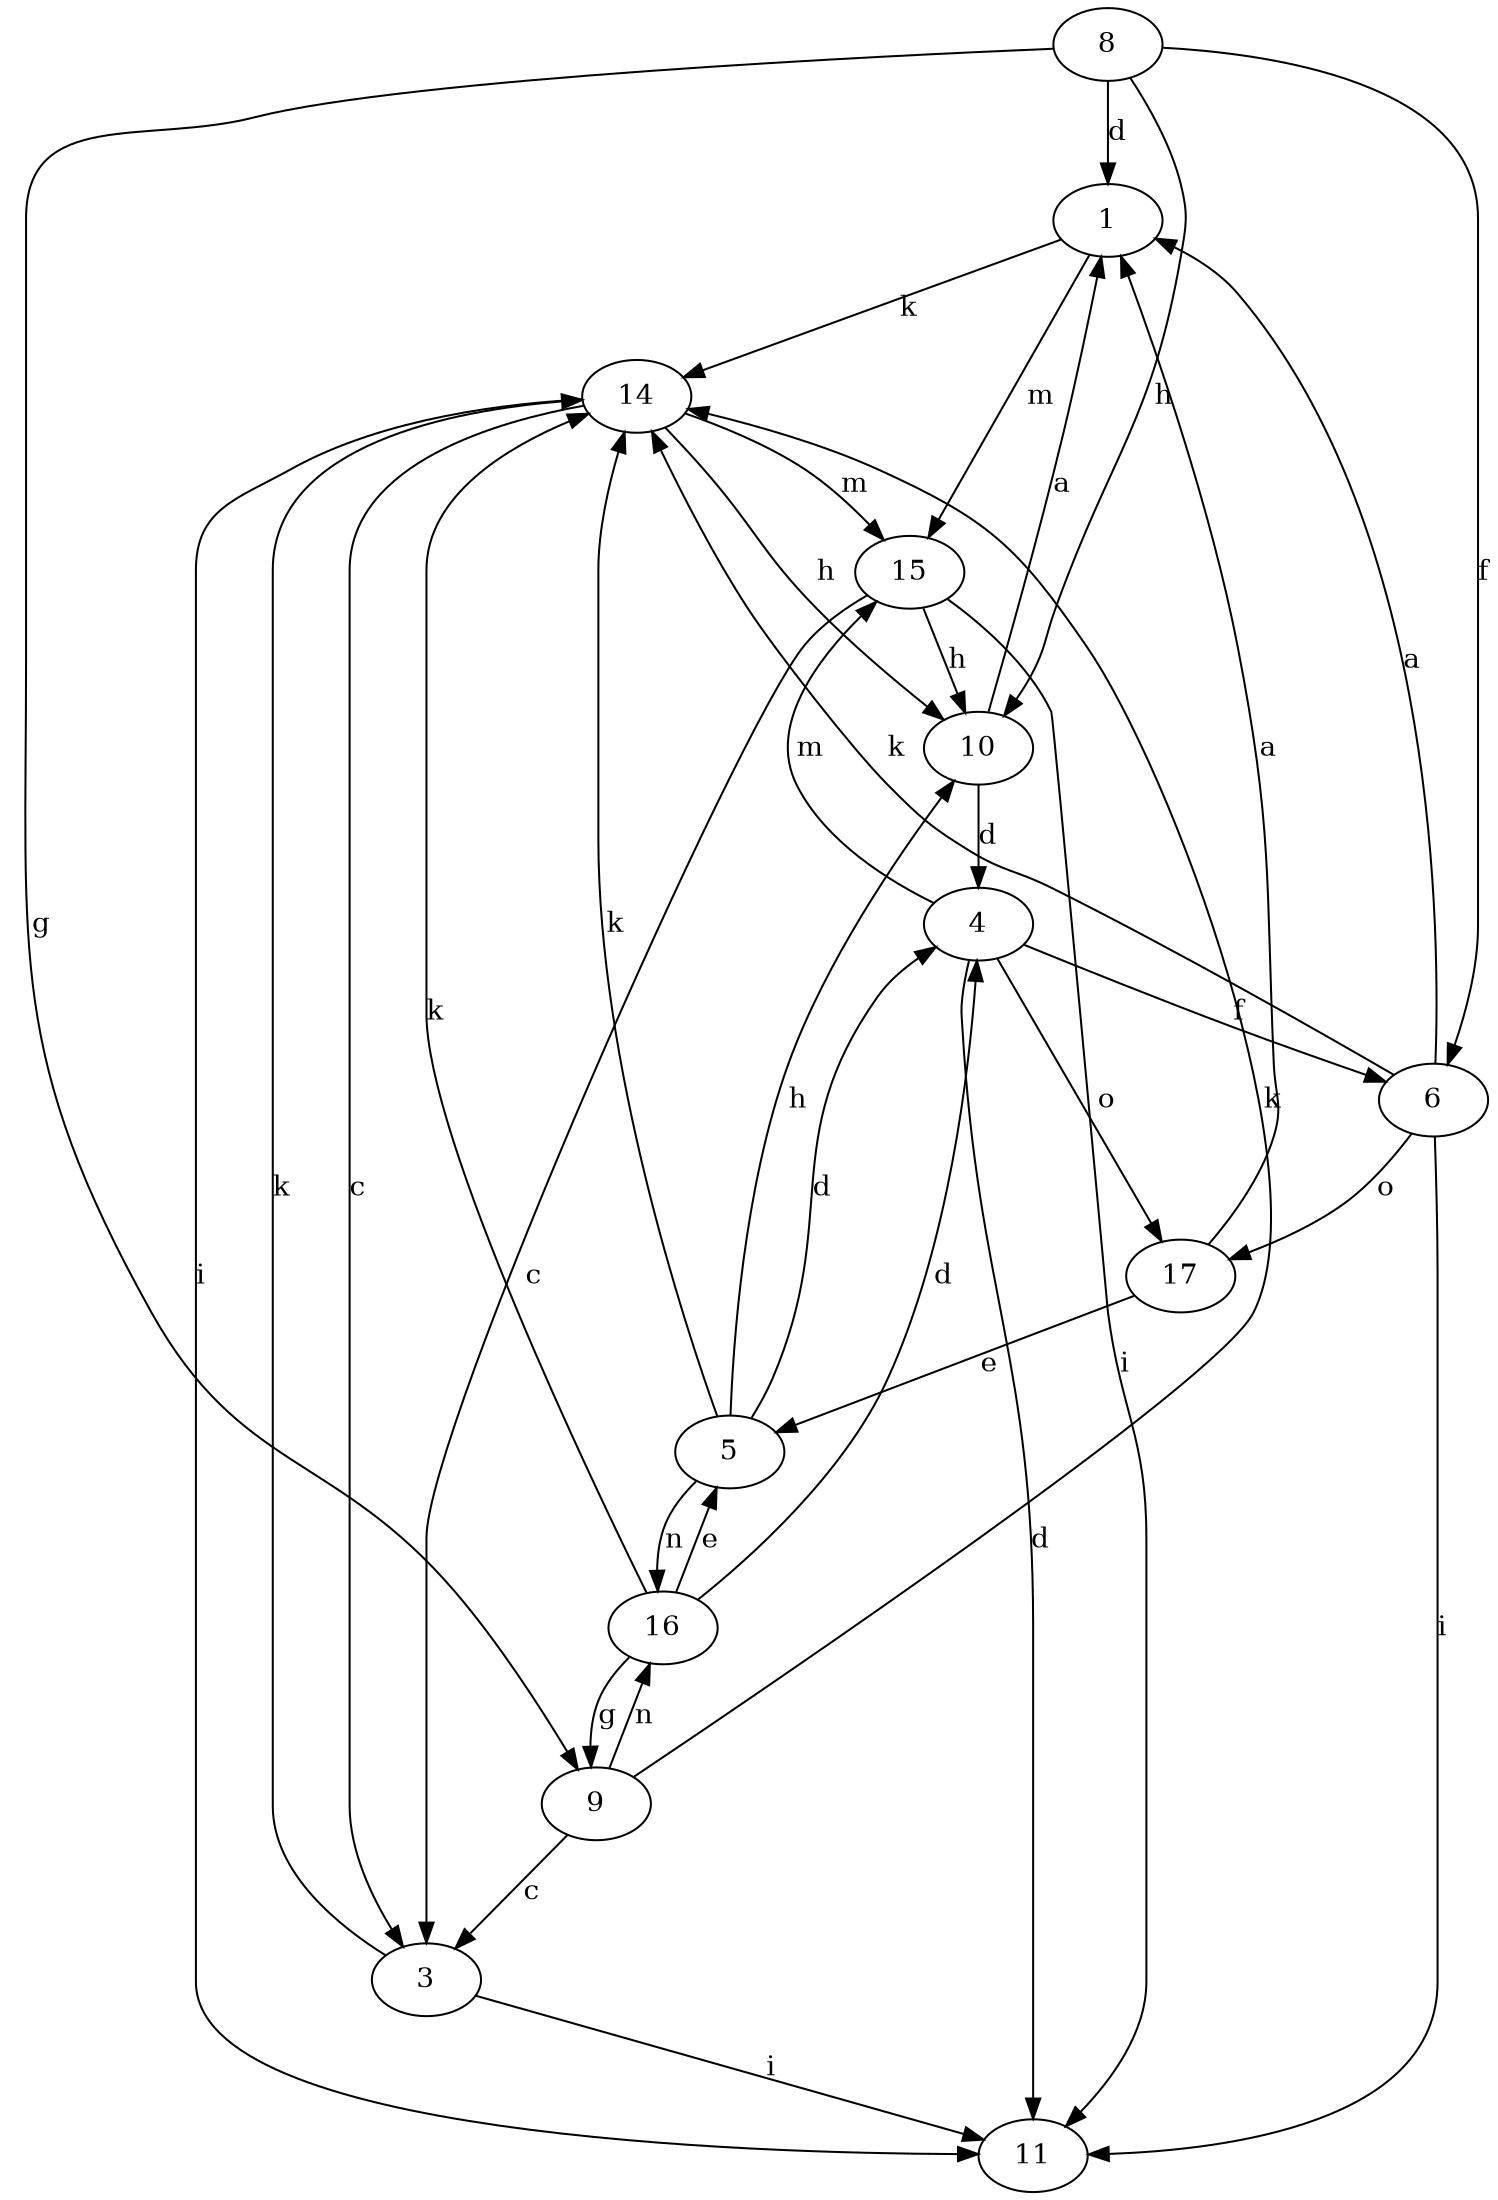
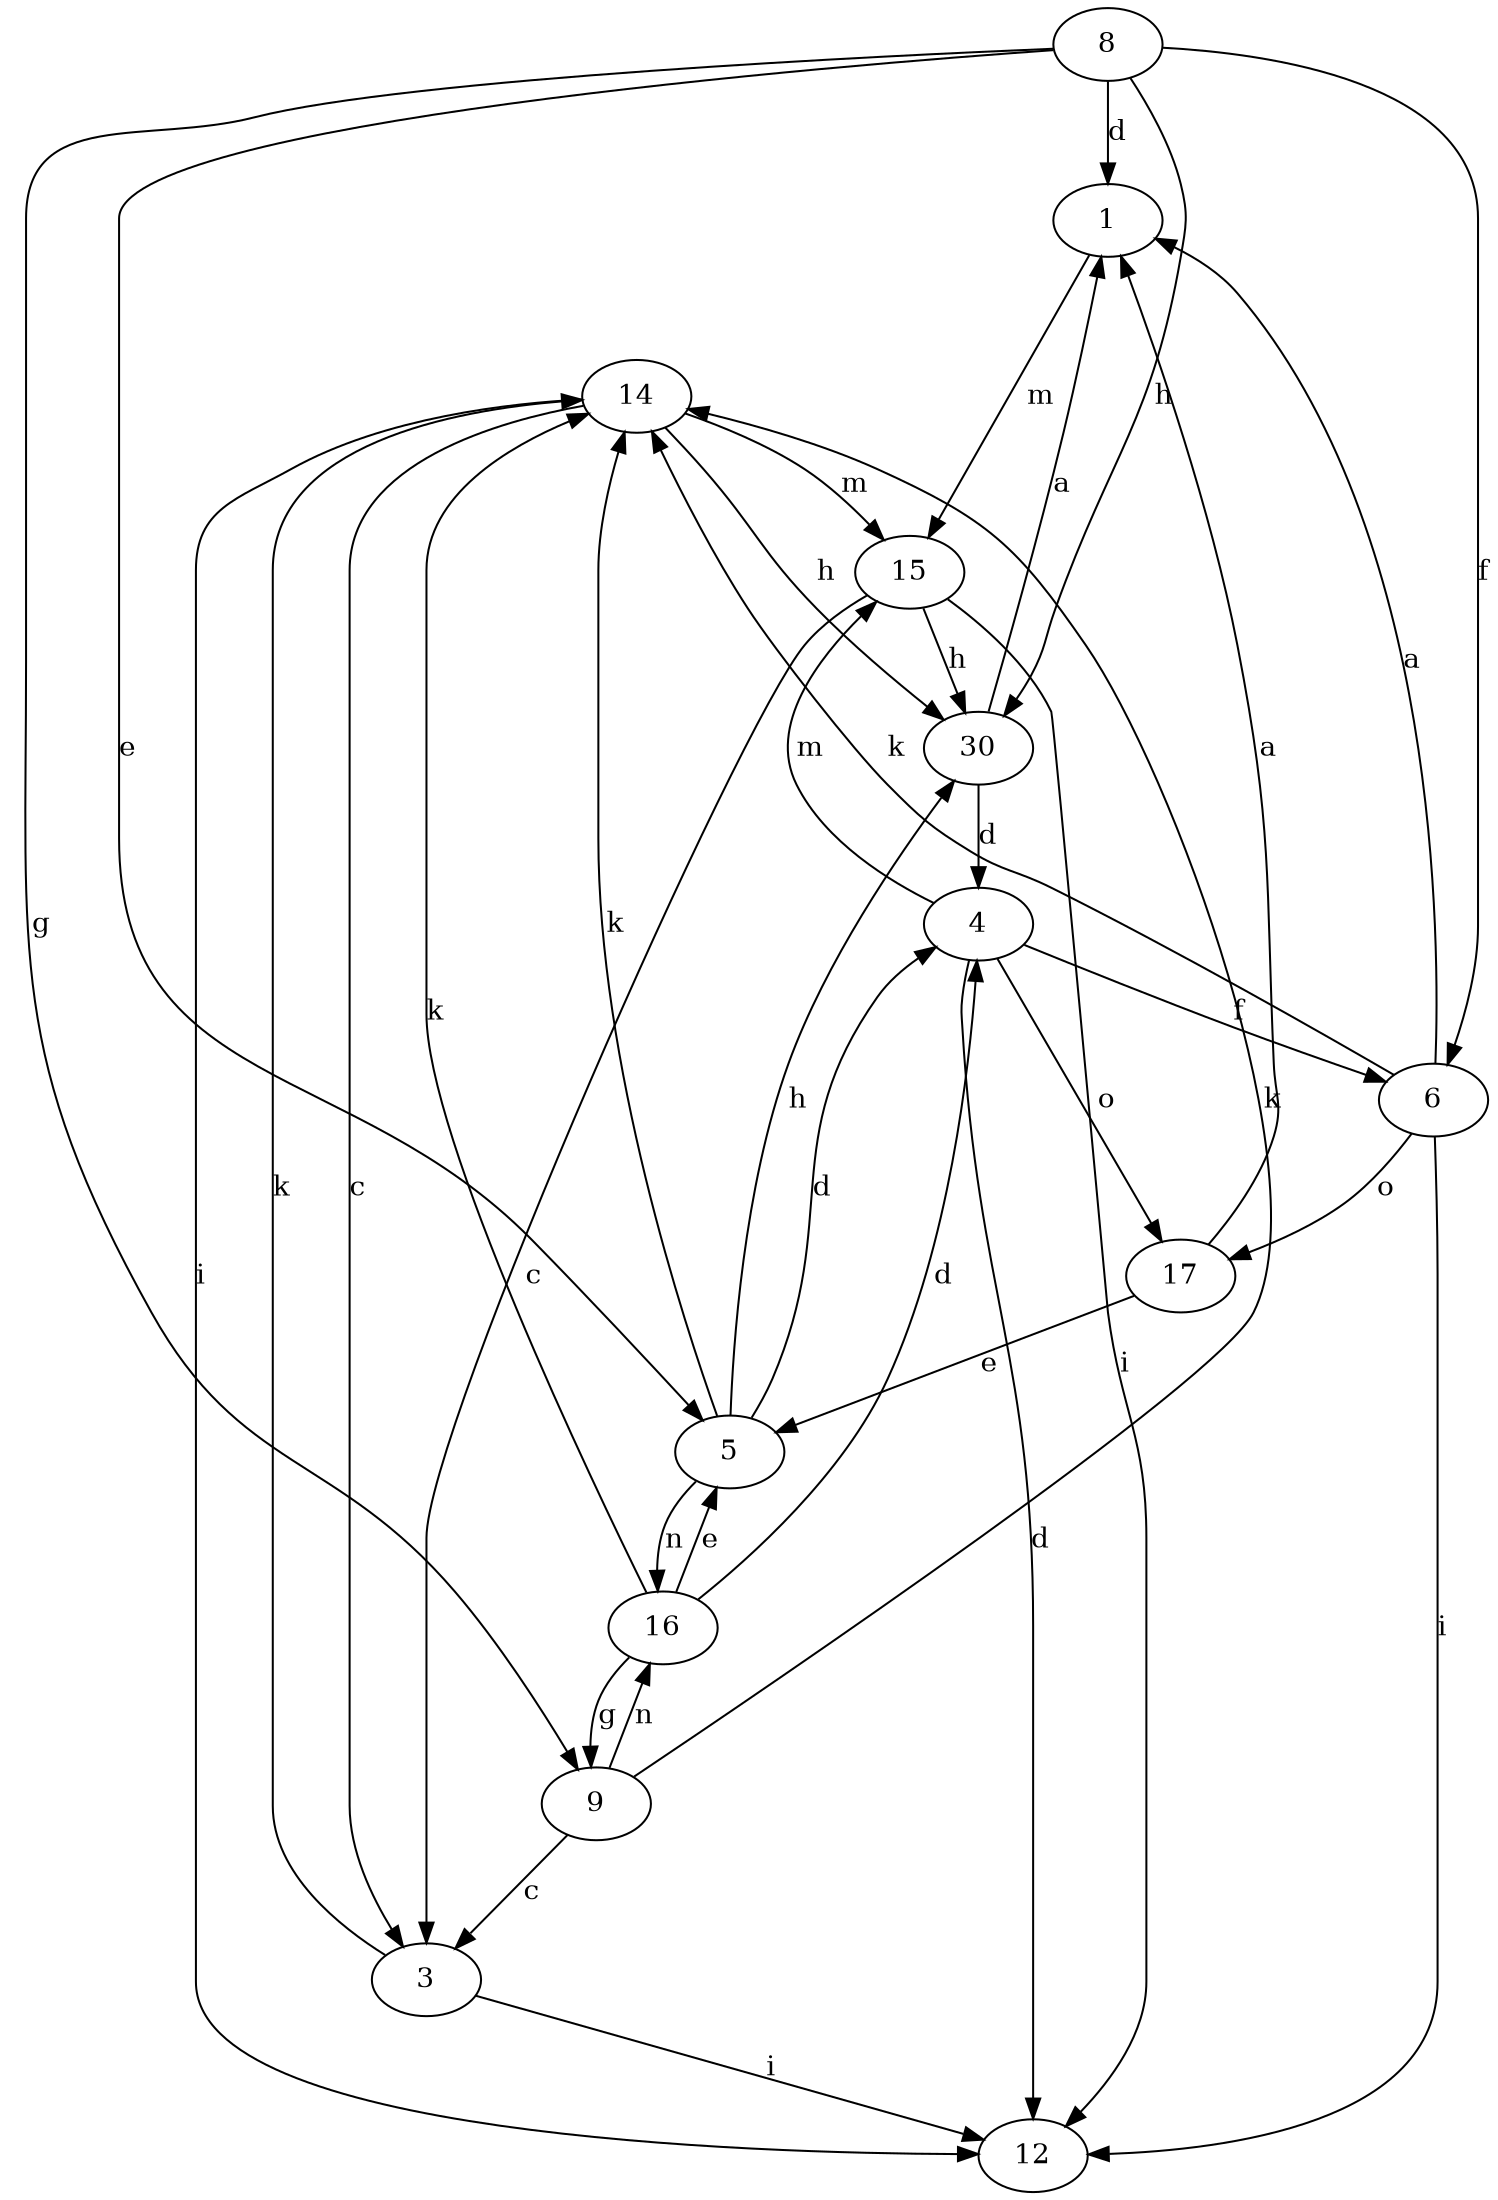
(882, 305) -> none
none -> (119, 465)
(979, 748) -> (979, 748)
(1033, 2156) -> (1033, 2156)
